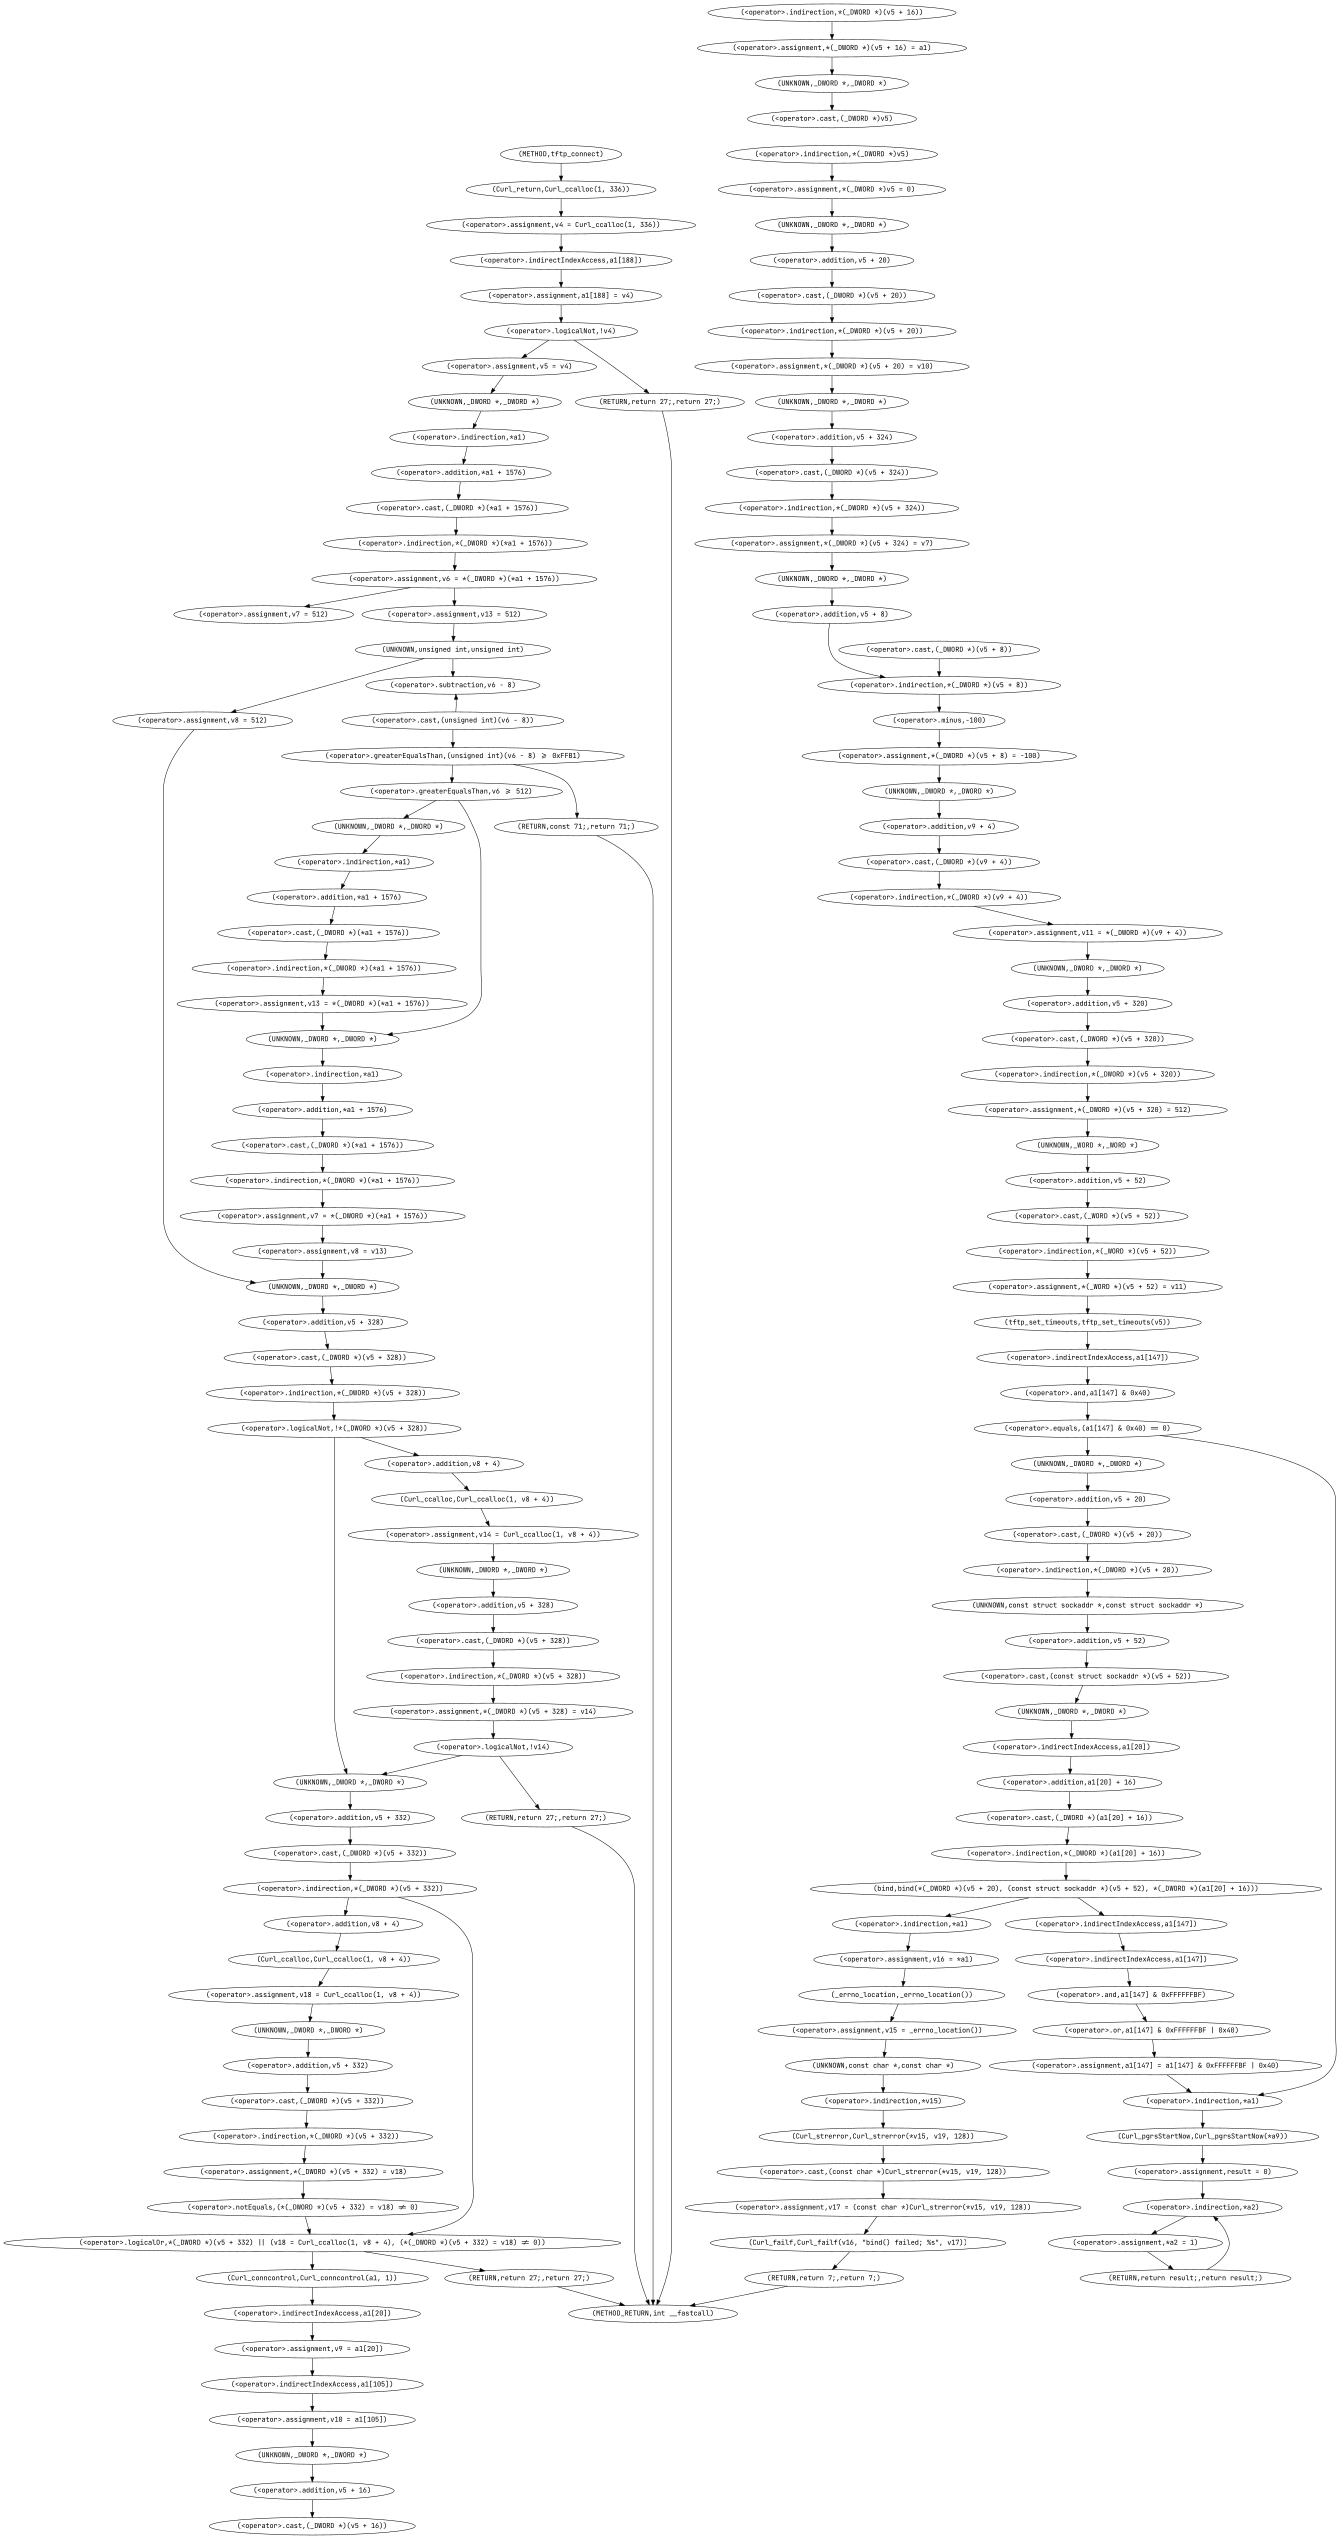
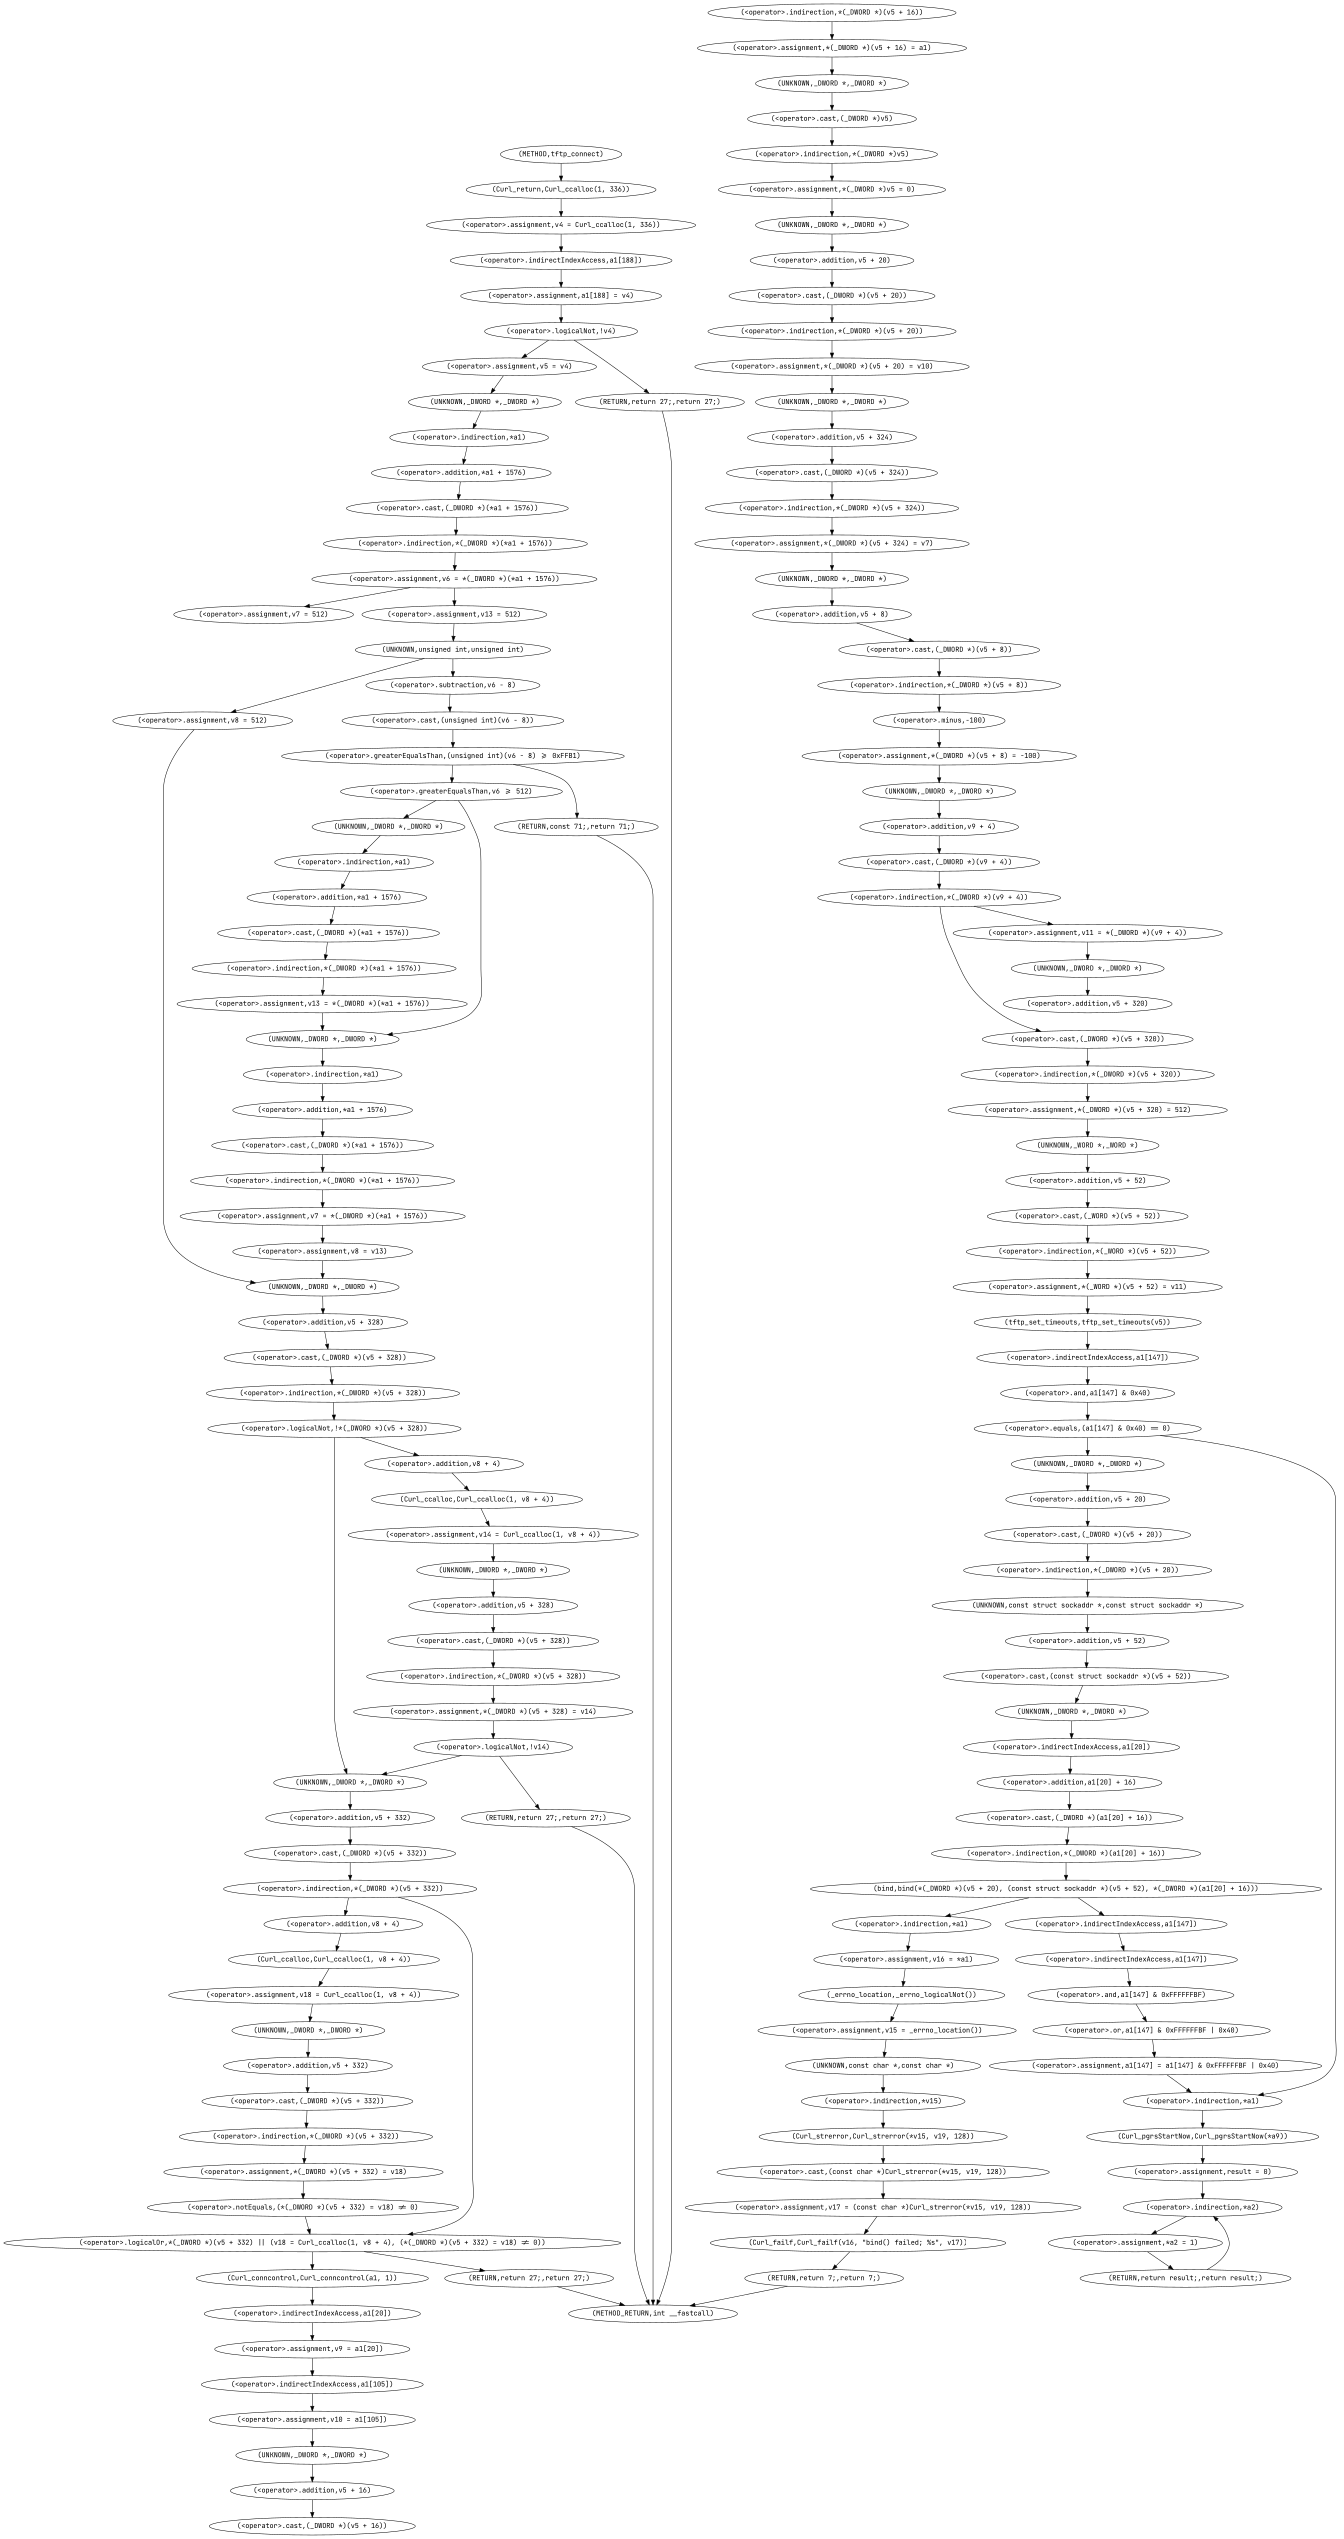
none -> (832, 134)
(839, 663) -> (883, 631)
(456, 706) -> (450, 701)
(1088, 1019) -> (969, 984)
(902, 1995) -> (902, 1995)
